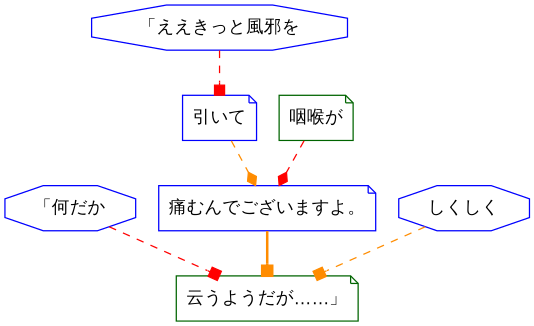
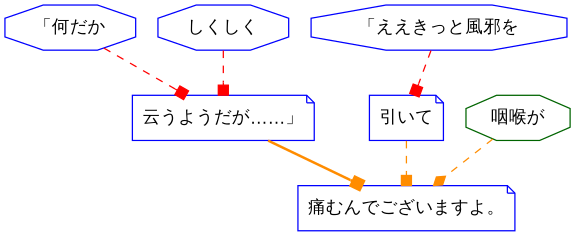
(316, 118) -> (518, 118)
(240, 157) -> (406, 157)
(295, 157) -> (469, 158)
(267, 247) -> (309, 160)
(376, 249) -> (223, 67)
(267, 298) -> (223, 118)
